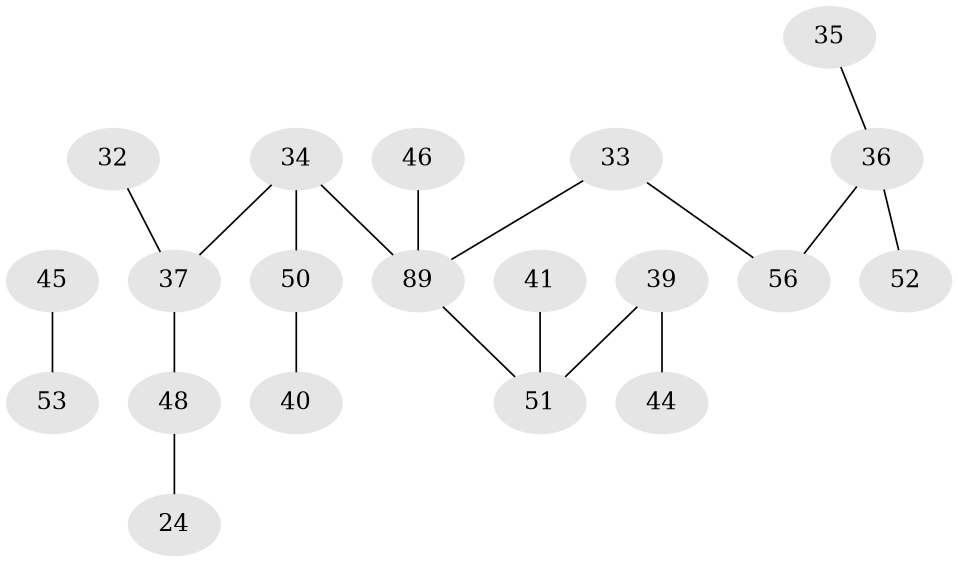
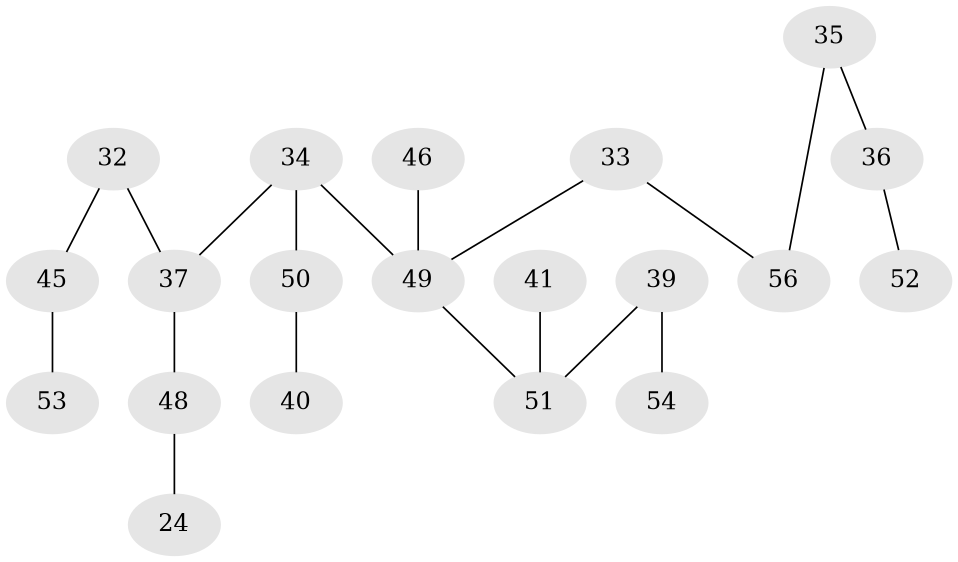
none -> (83, 220)
(830, 220) -> (807, 159)
(418, 281) -> (418, 281)
(662, 403) -> (662, 403)
